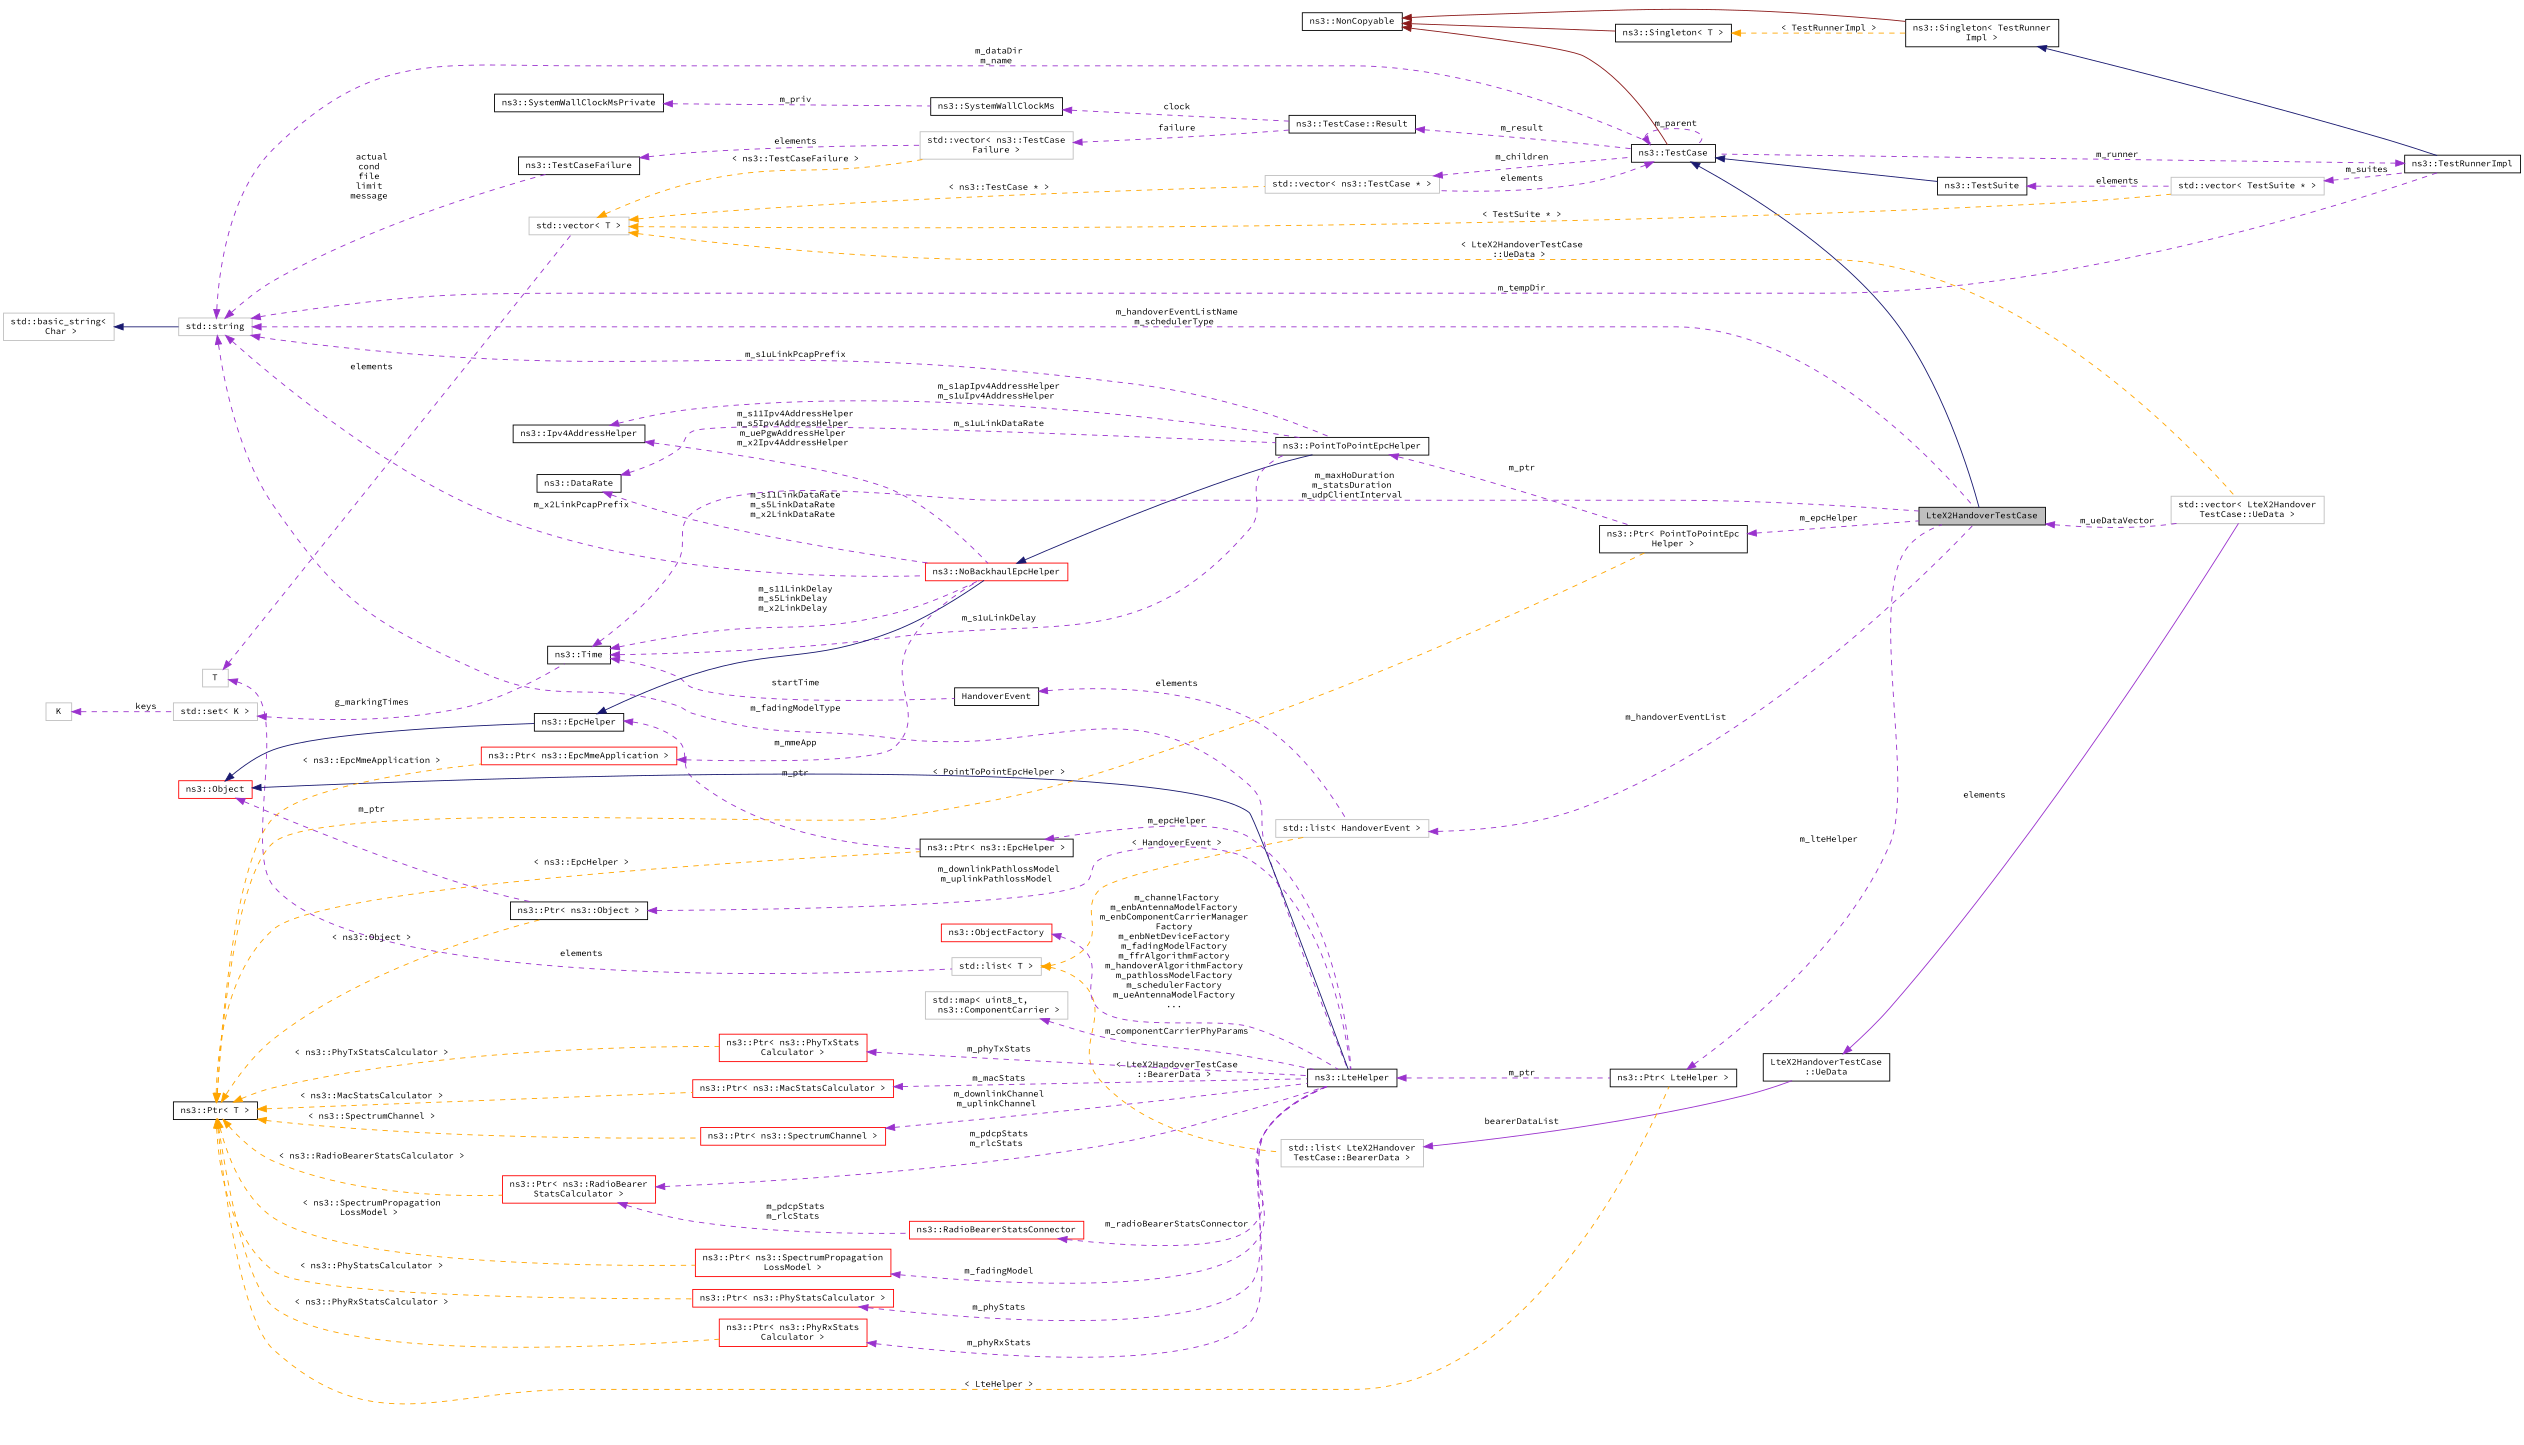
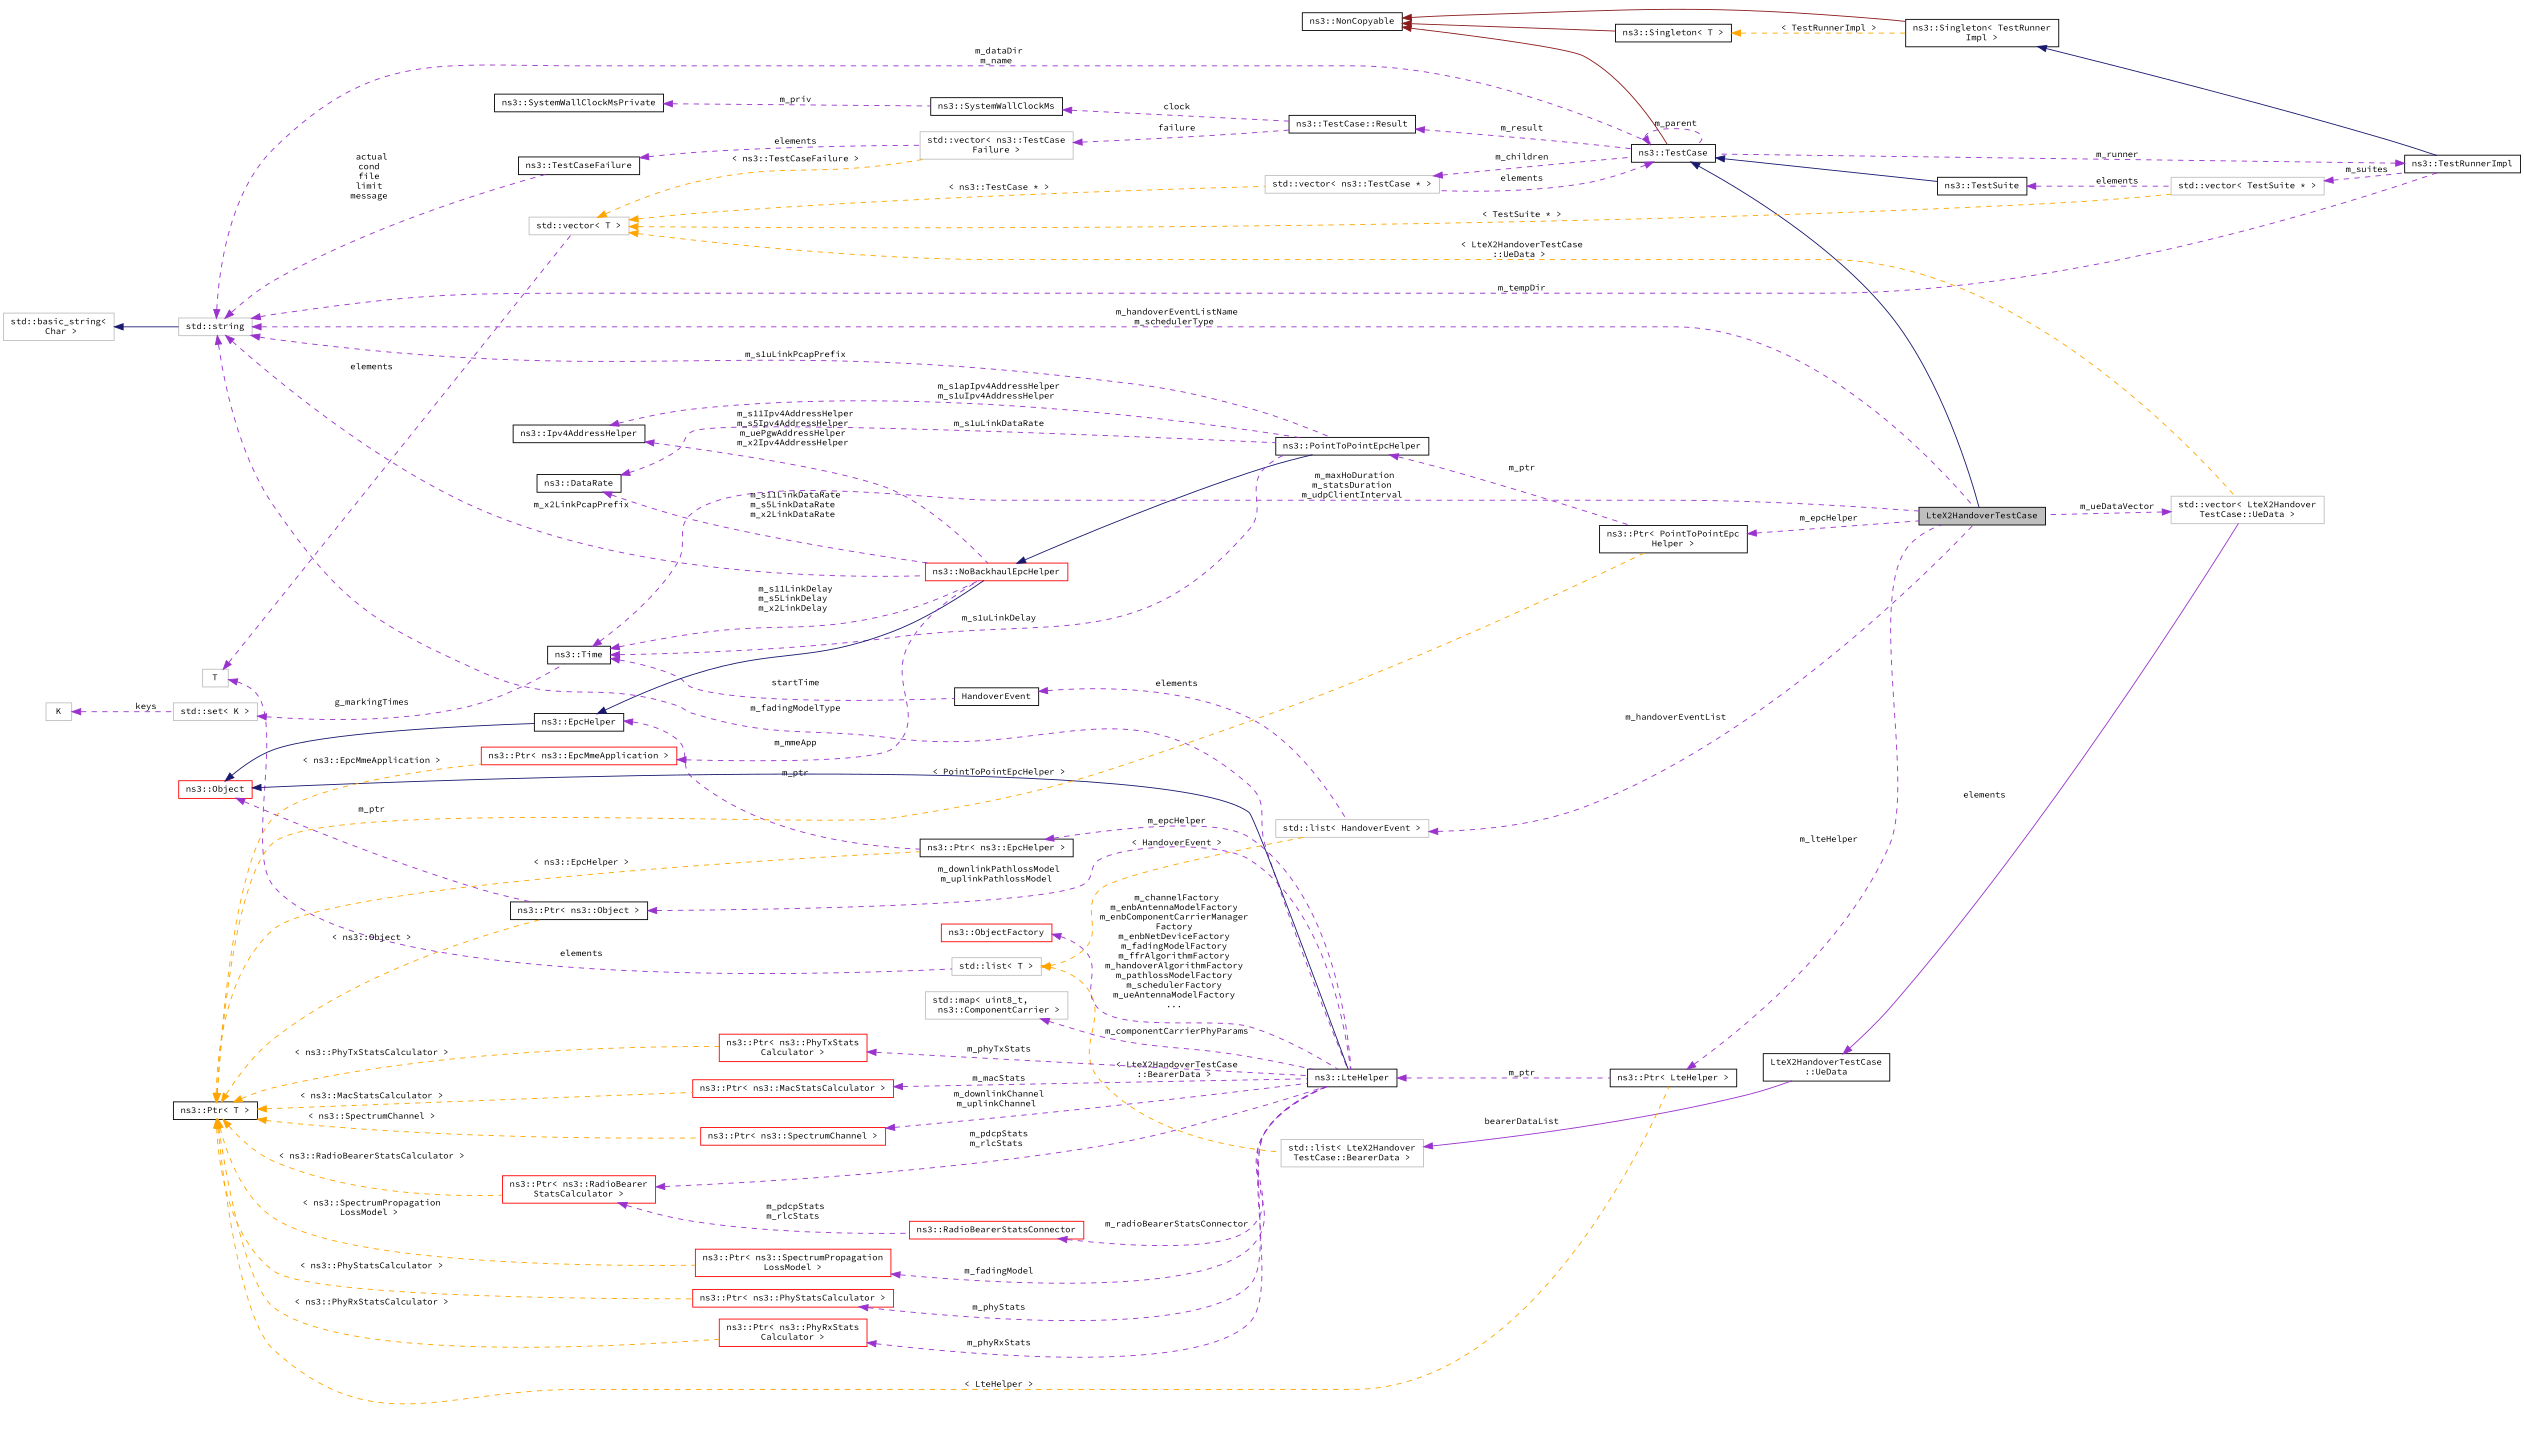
(2116, 528) -> (2104, 513)
